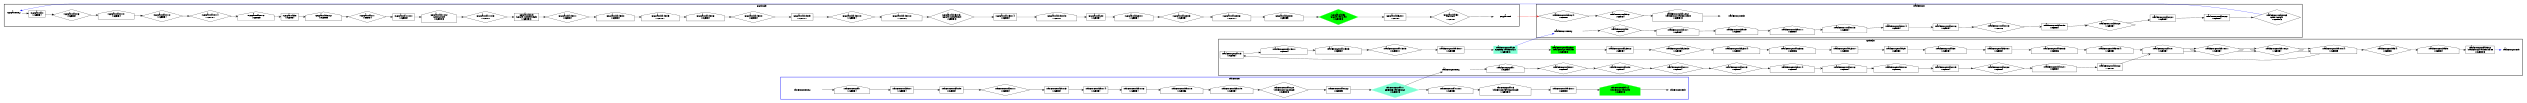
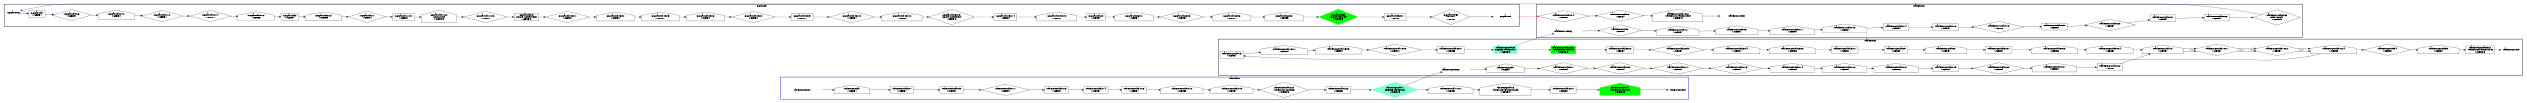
(1870, 41) -> (1870, 41)
(2497, 50) -> (2497, 50)
(1235, 79) -> (1235, 79)
